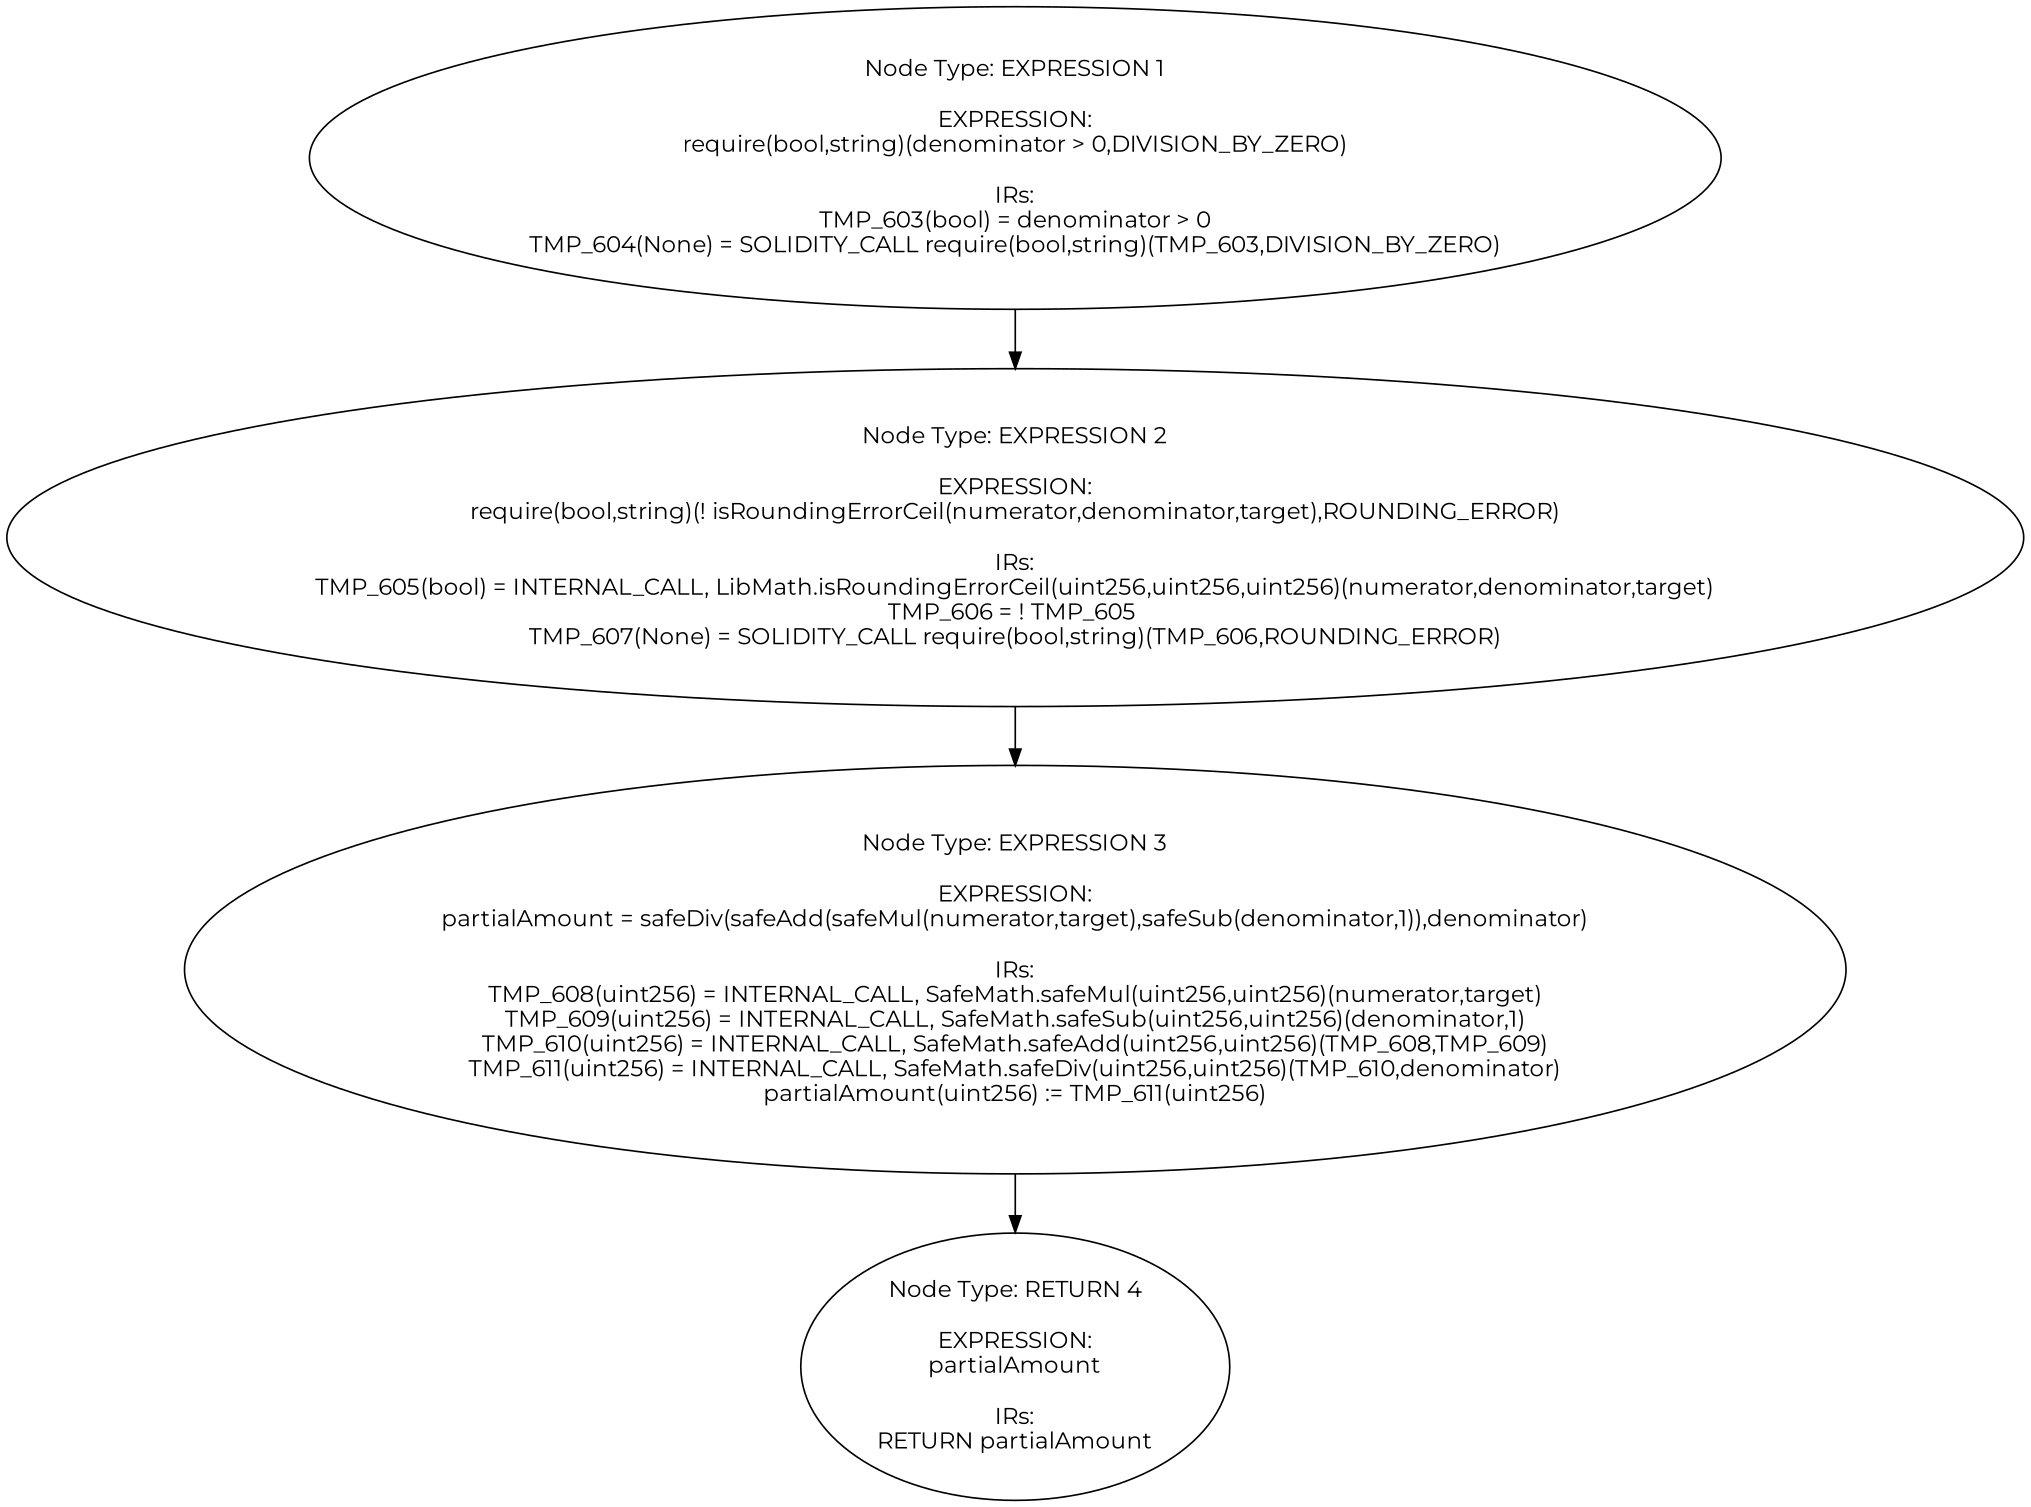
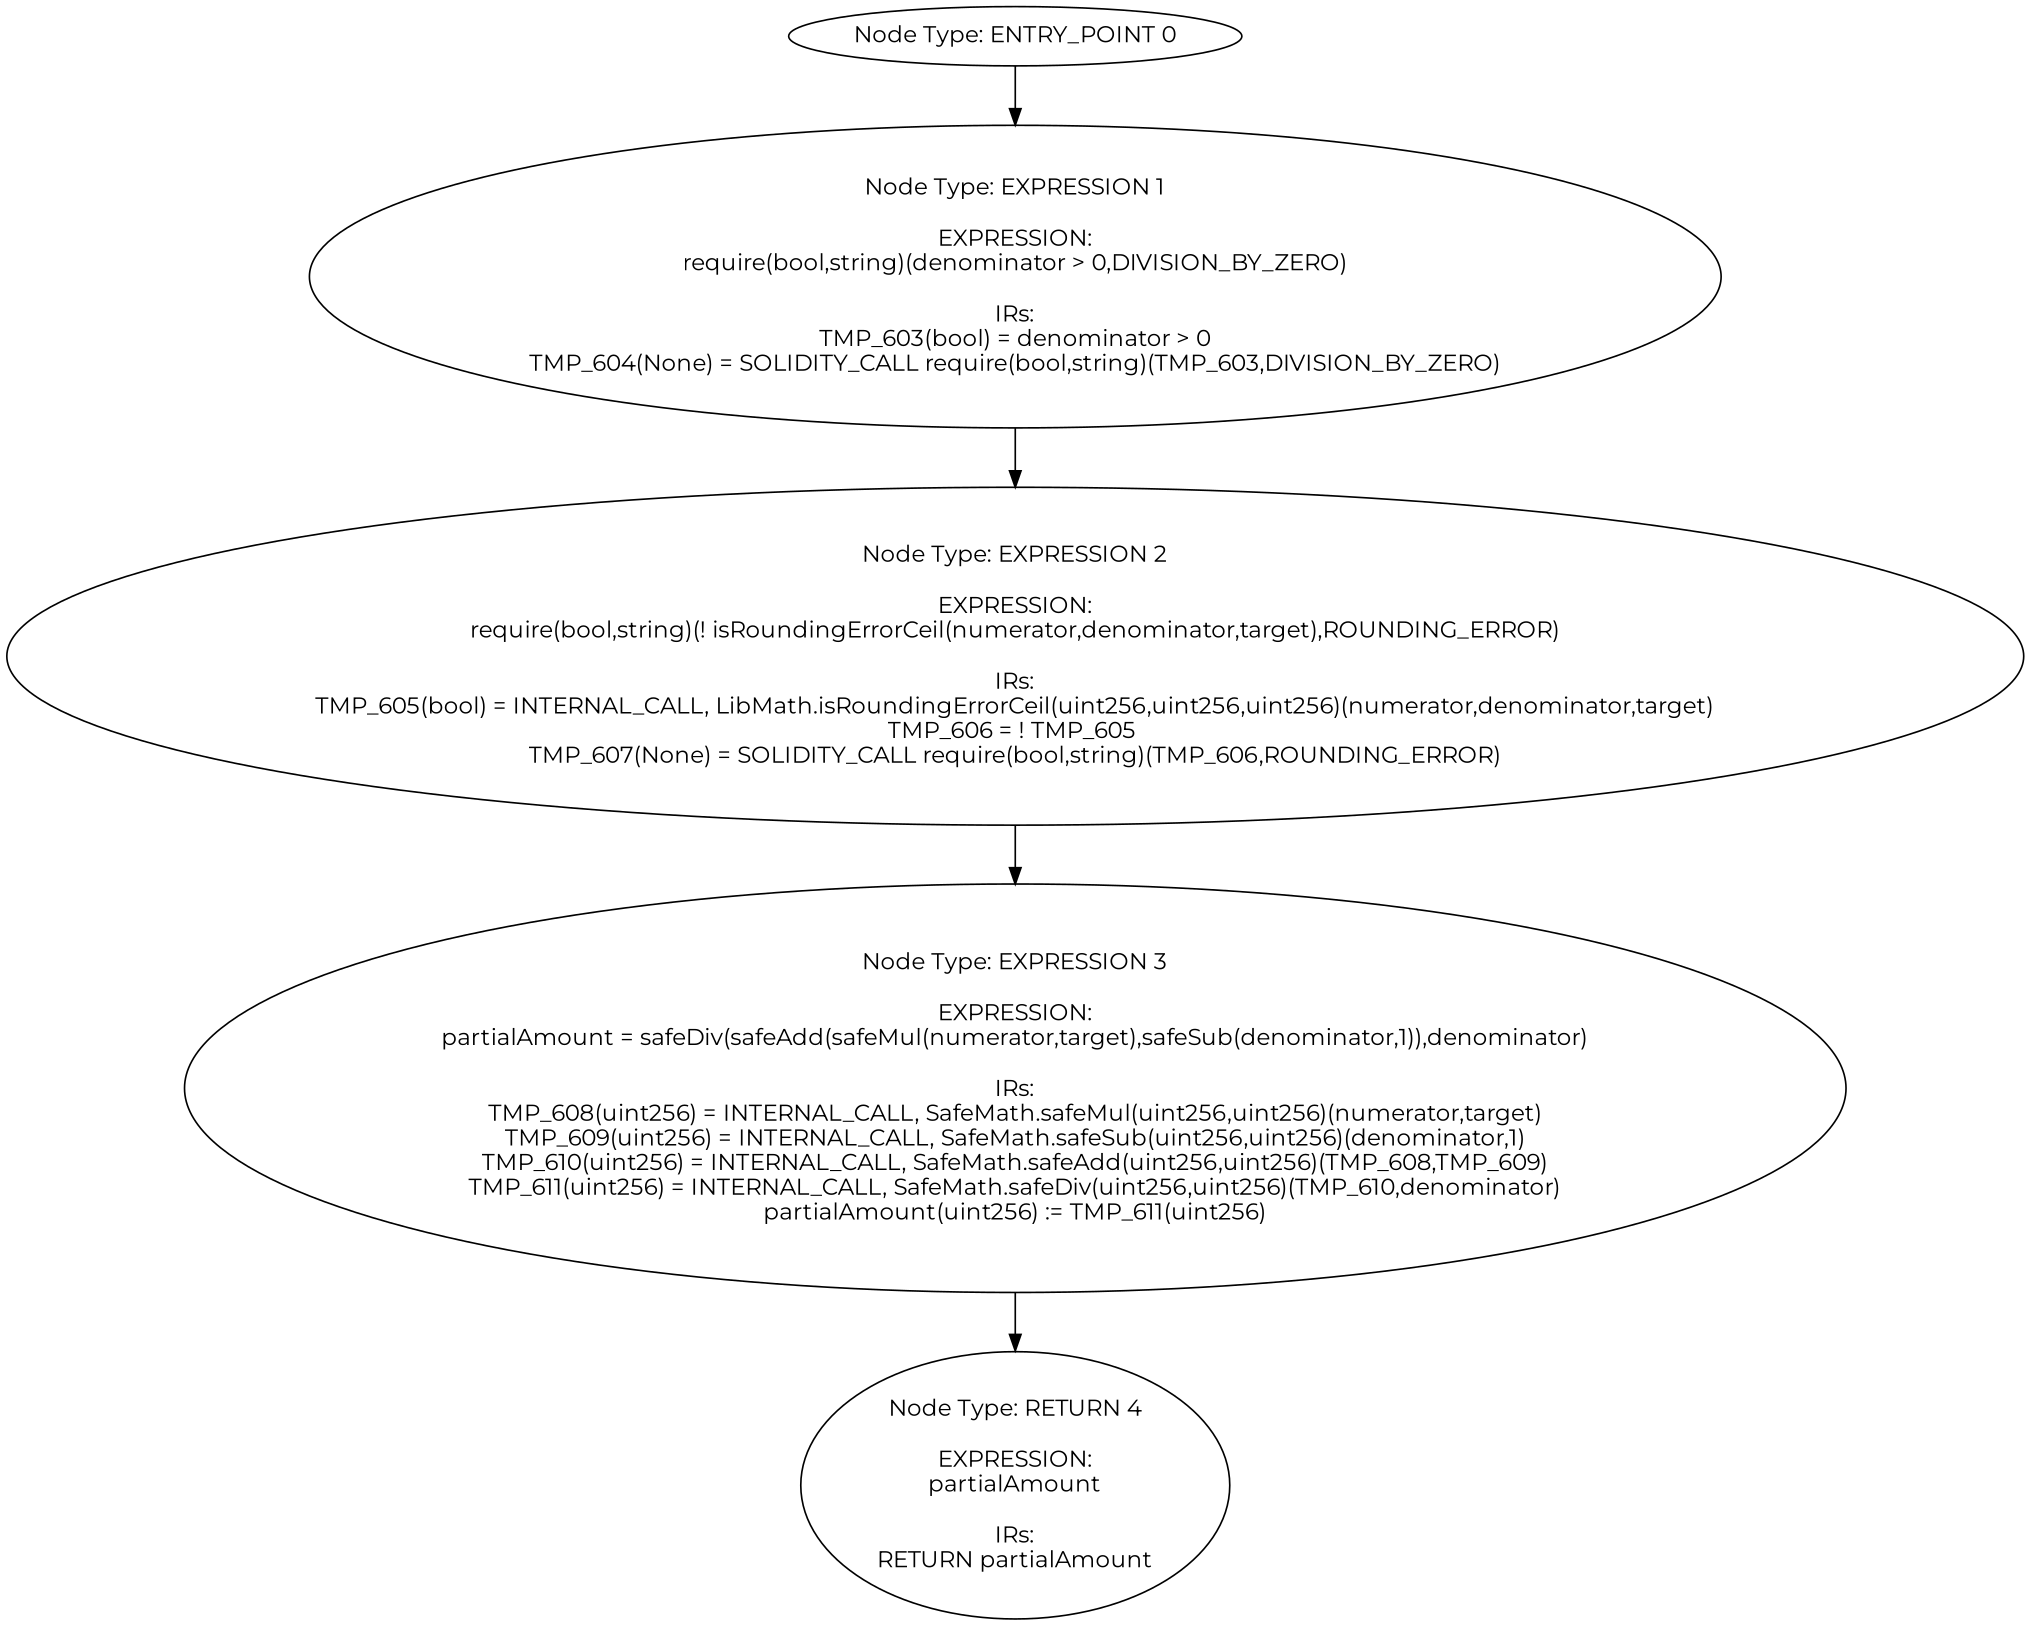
none -> (1015, 36)
